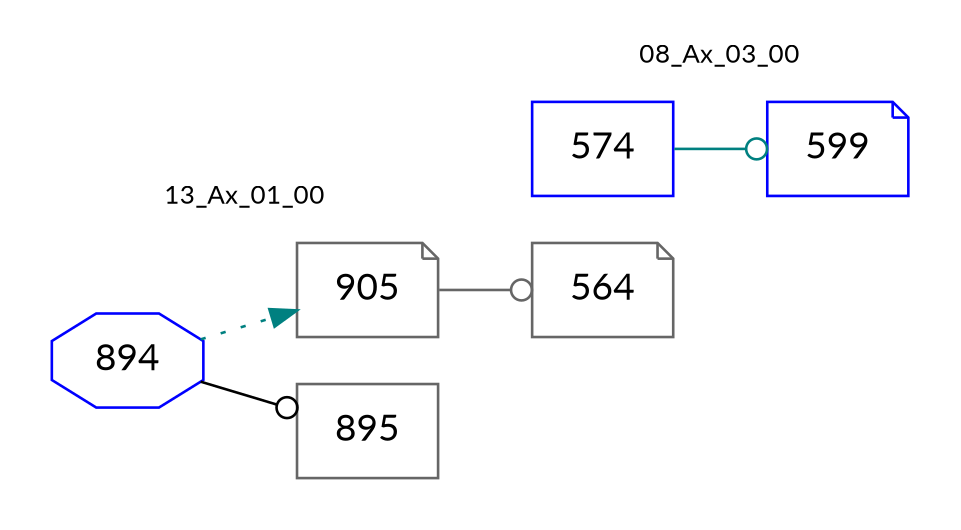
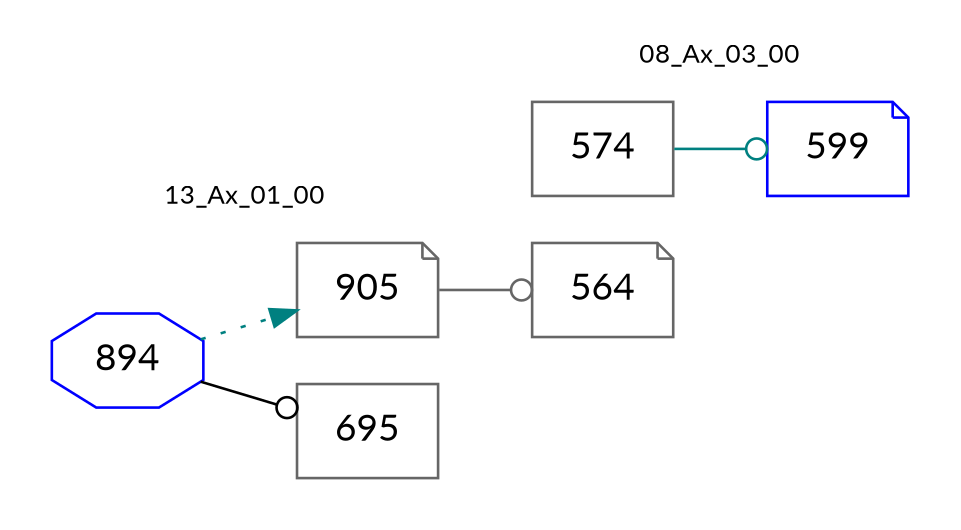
(603, 149) -> (603, 149)
(368, 431) -> (368, 431)
